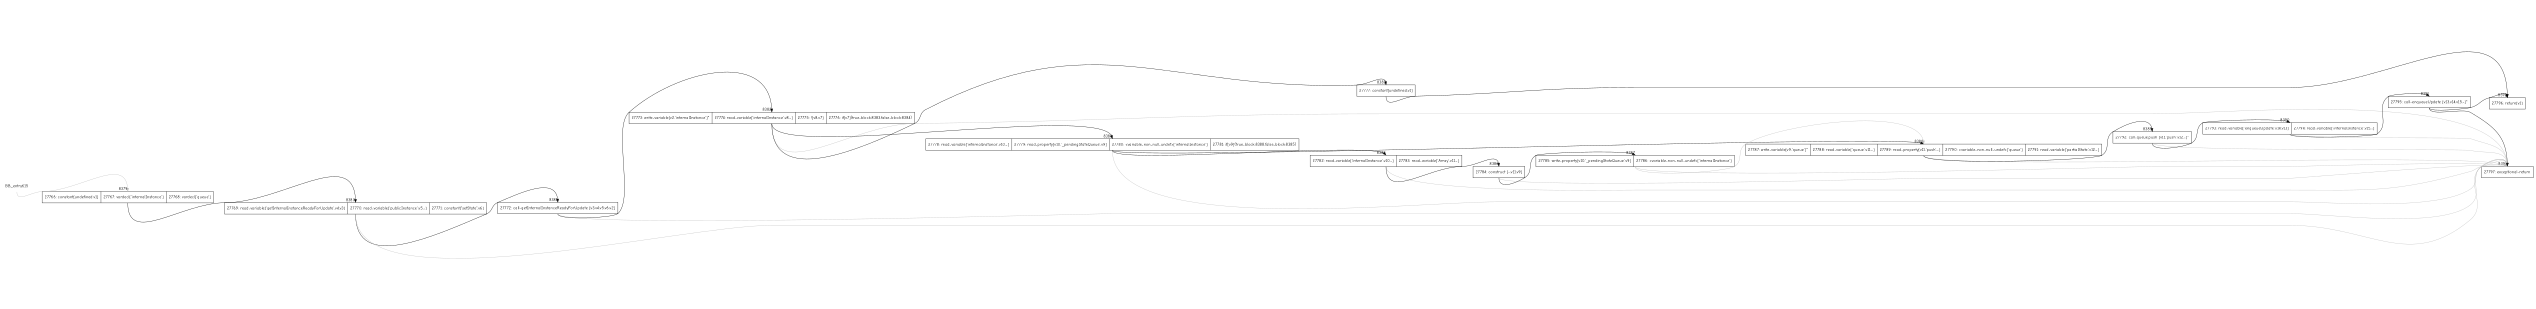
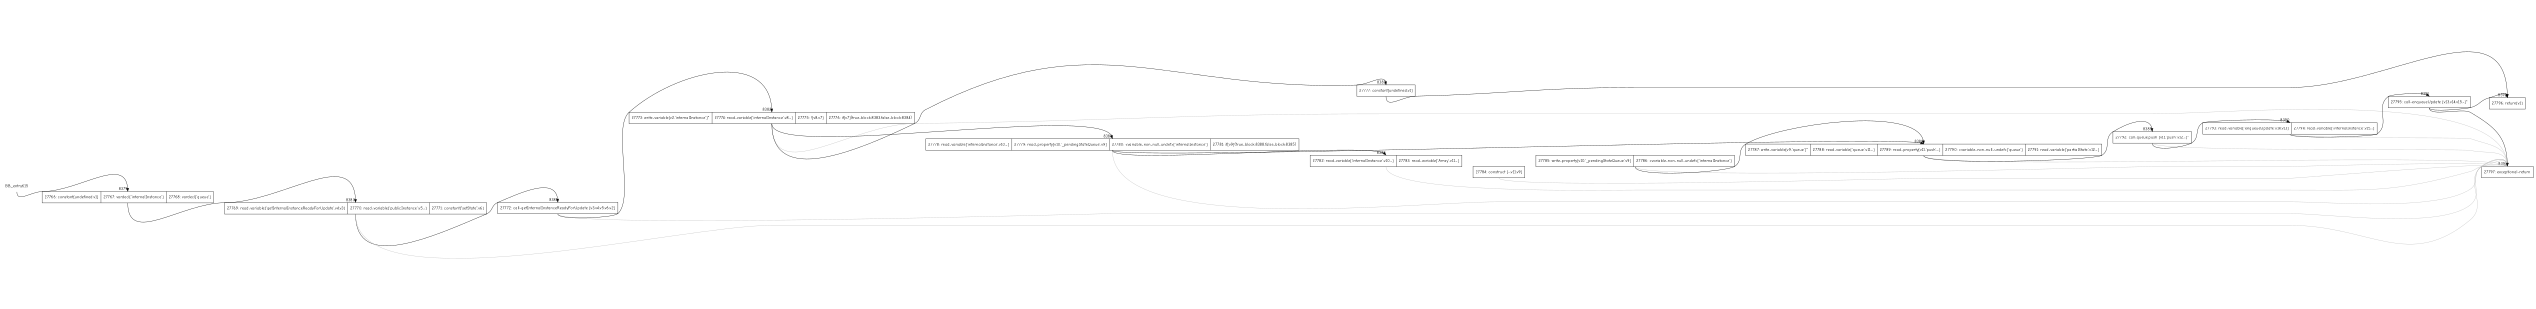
(1774, 134) -> (1774, 134)
(1555, 153) -> none
(1438, 171) -> none
(75, 185) -> (75, 185)
